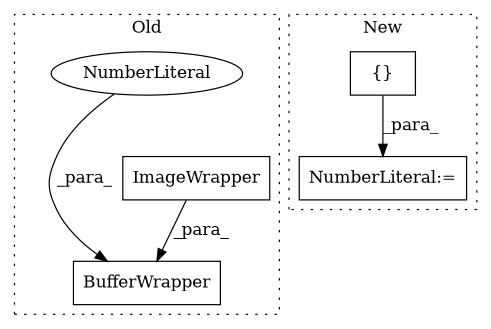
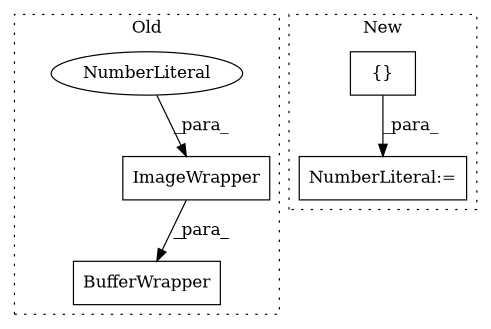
(51, 171) -> (169, 120)
